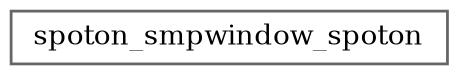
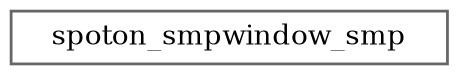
(229, 38) -> (229, 38)
